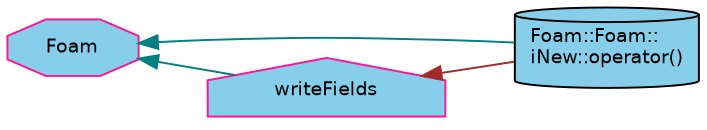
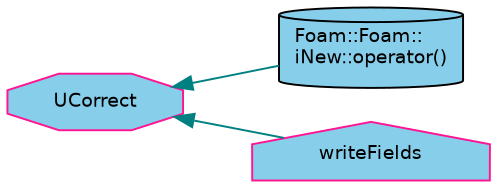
(73, 48) -> (95, 102)
(478, 67) -> none
